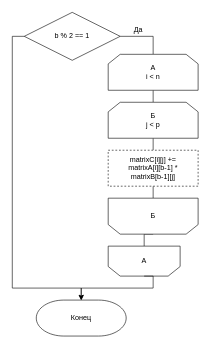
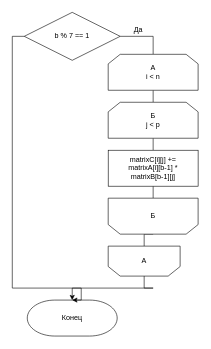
(72, 36) -> (72, 36)
(153, 168) -> (153, 168)
(81, 318) -> (72, 318)
